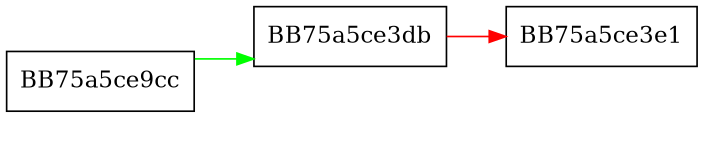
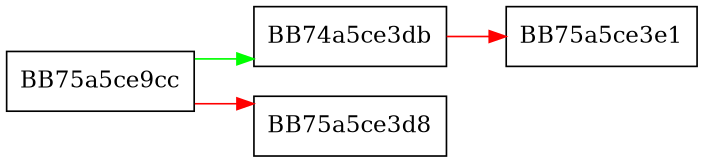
(350, 37) -> (350, 37)
none -> (350, 126)
